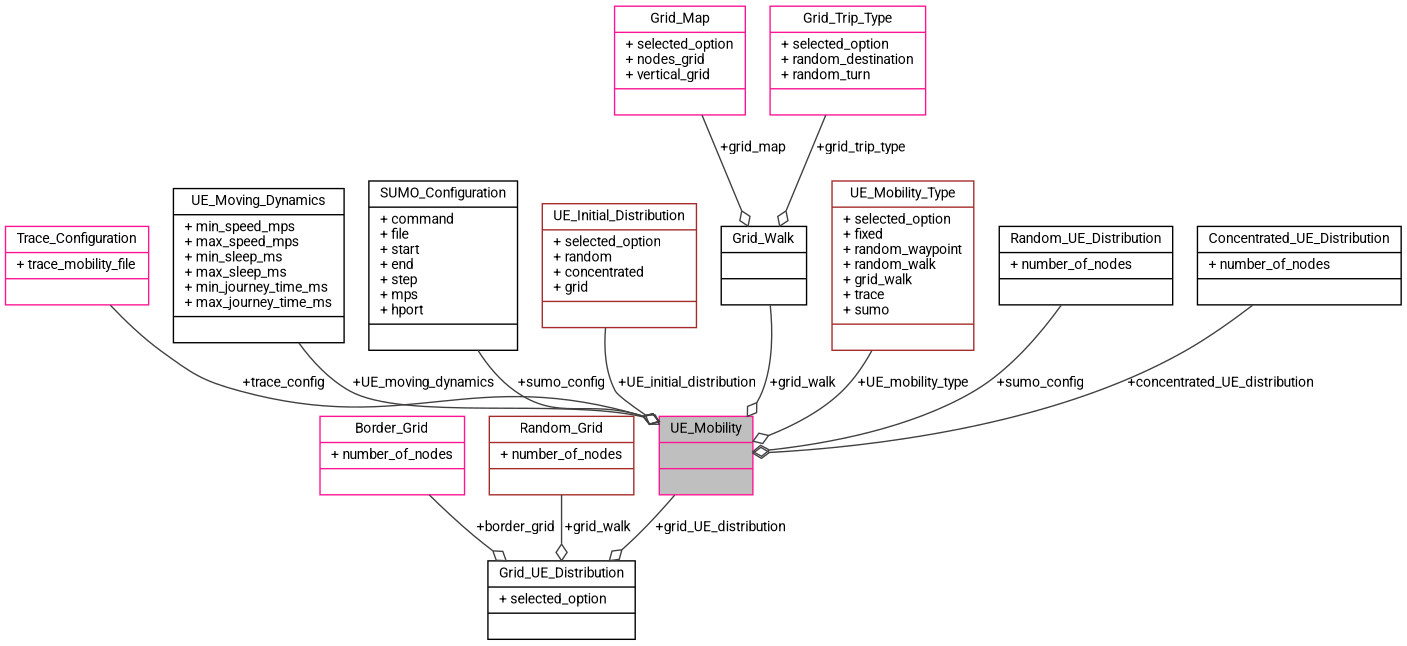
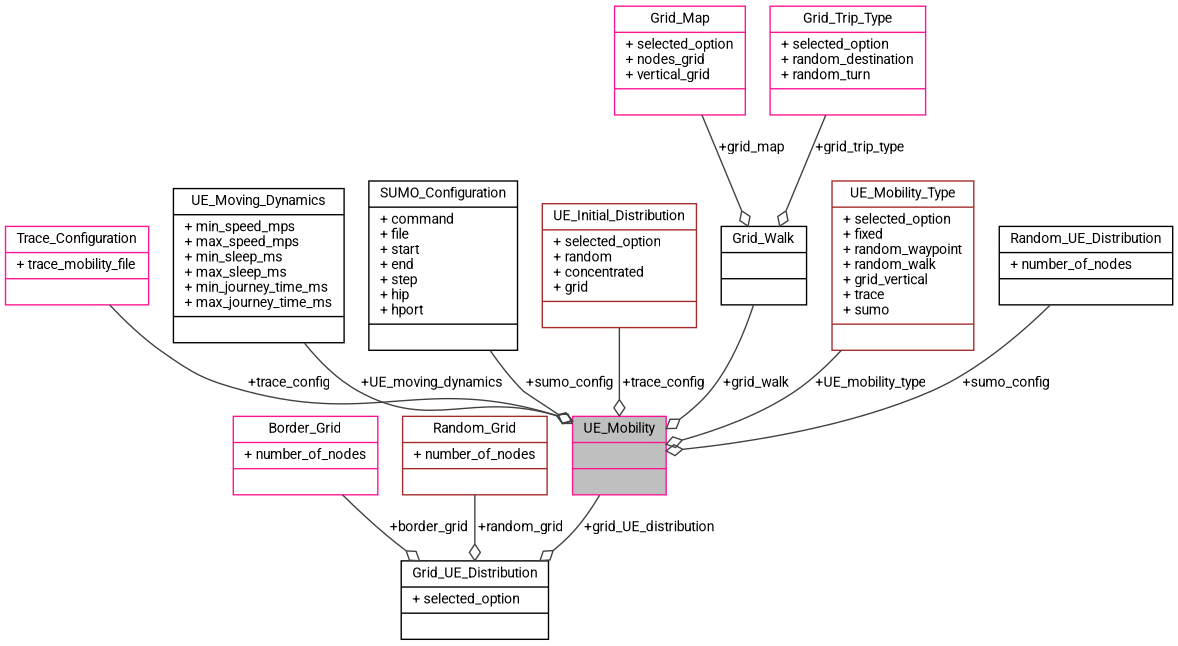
(1299, 266) -> none
(878, 280) -> (886, 280)
(399, 295) -> (395, 295)
(686, 383) -> (662, 383)
(597, 528) -> (520, 528)
